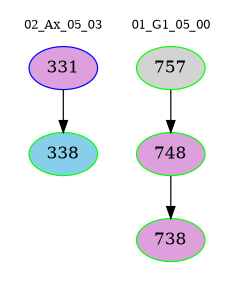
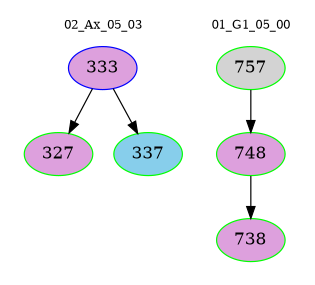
(63, 68) -> (103, 68)
none -> (59, 154)
(63, 154) -> (148, 154)
